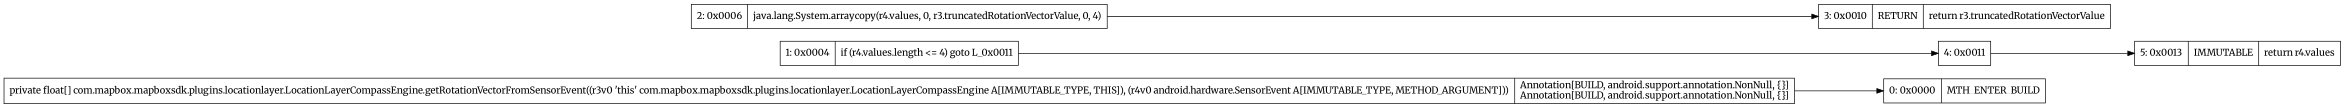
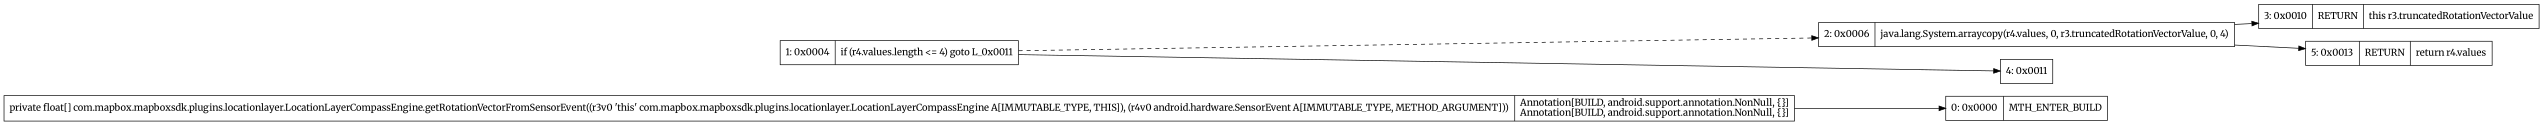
(2017, 16) -> (2451, 16)
none -> (1415, 44)
(2059, 53) -> (2267, 47)
(2223, 53) -> (2385, 53)
